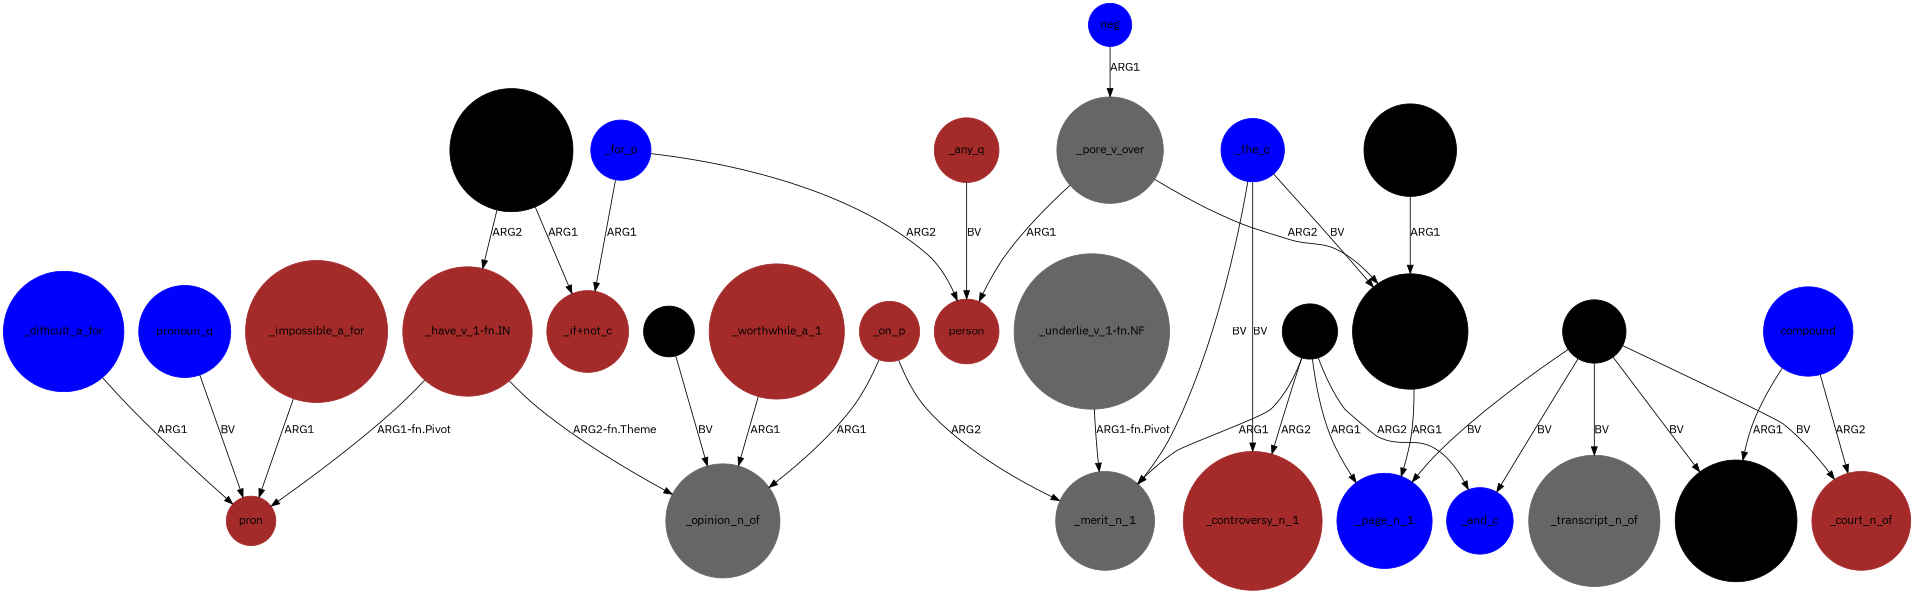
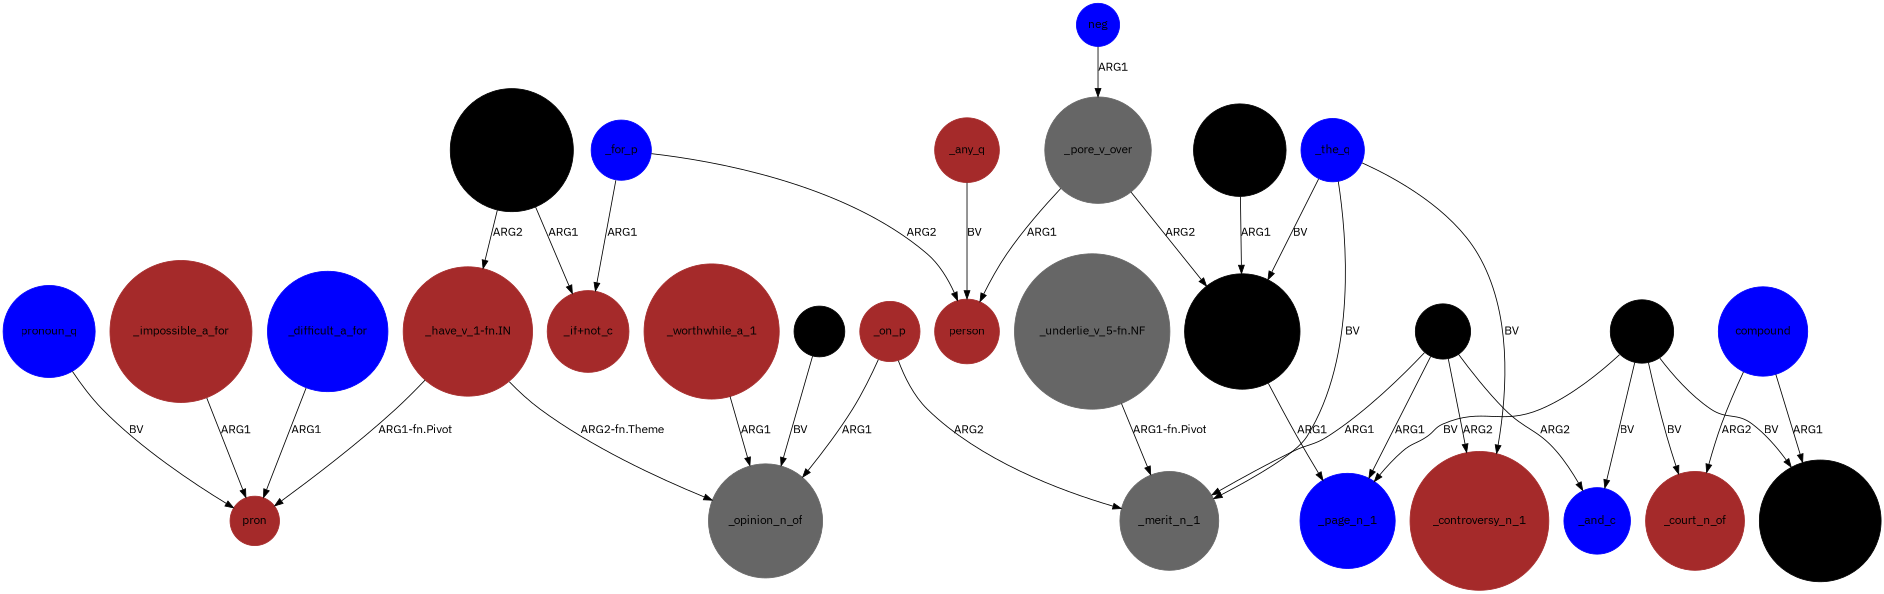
(1092, 331) -> (1092, 331)
(1594, 521) -> none
